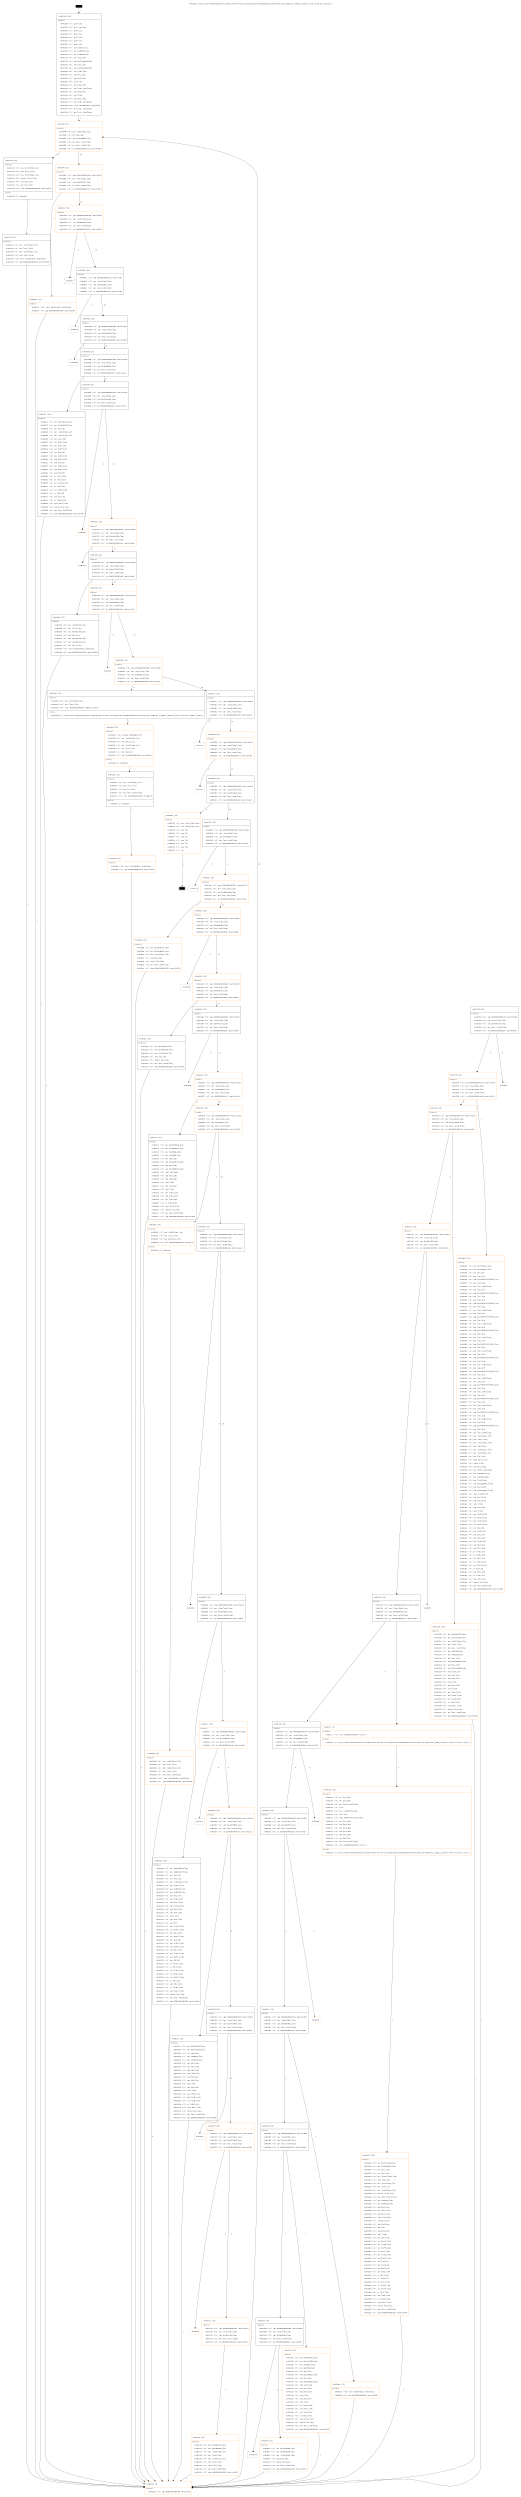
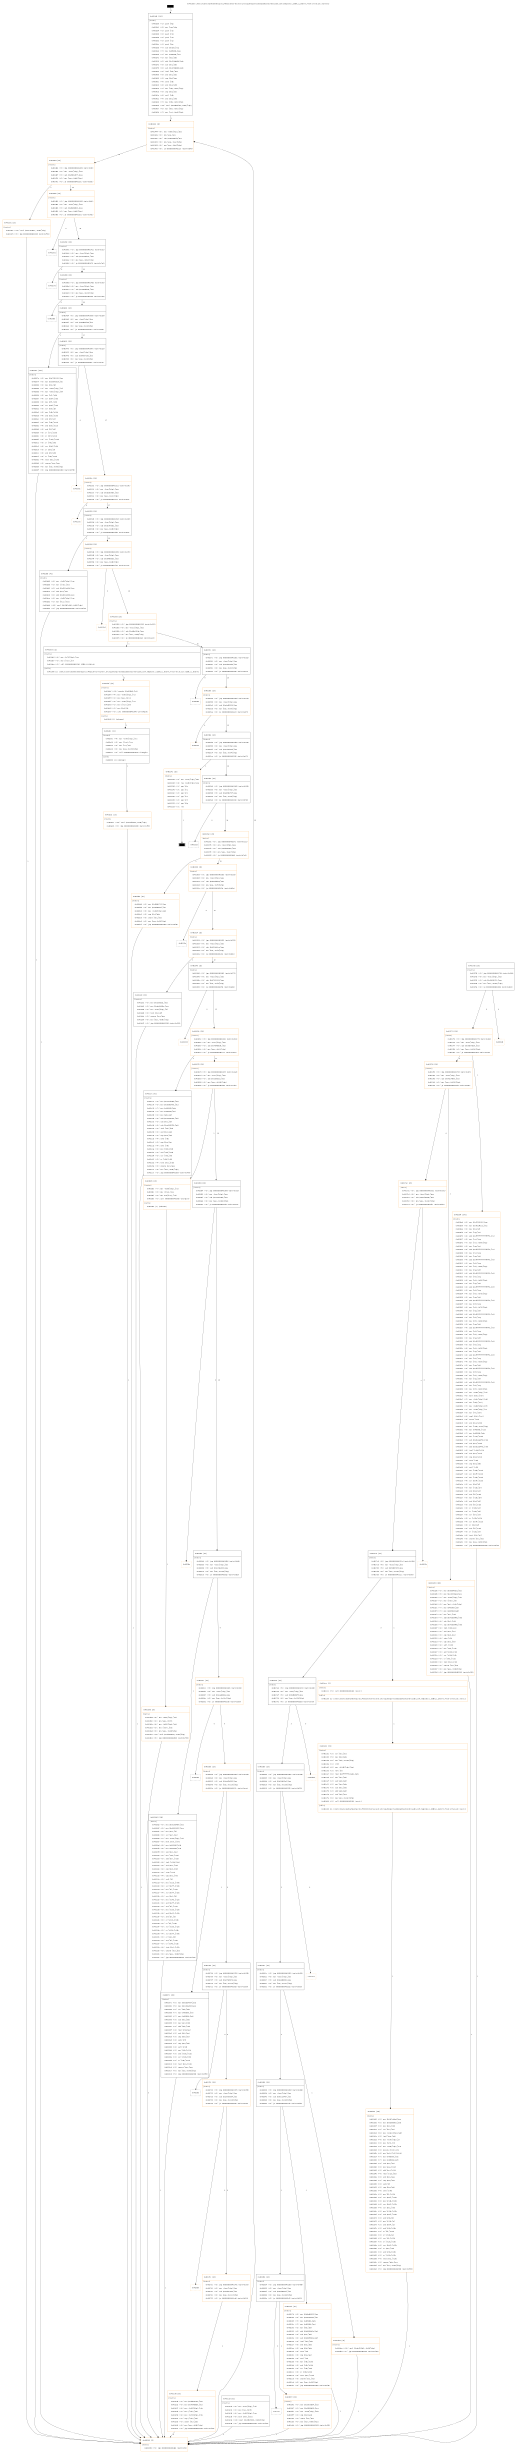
(28, 178) -> none
